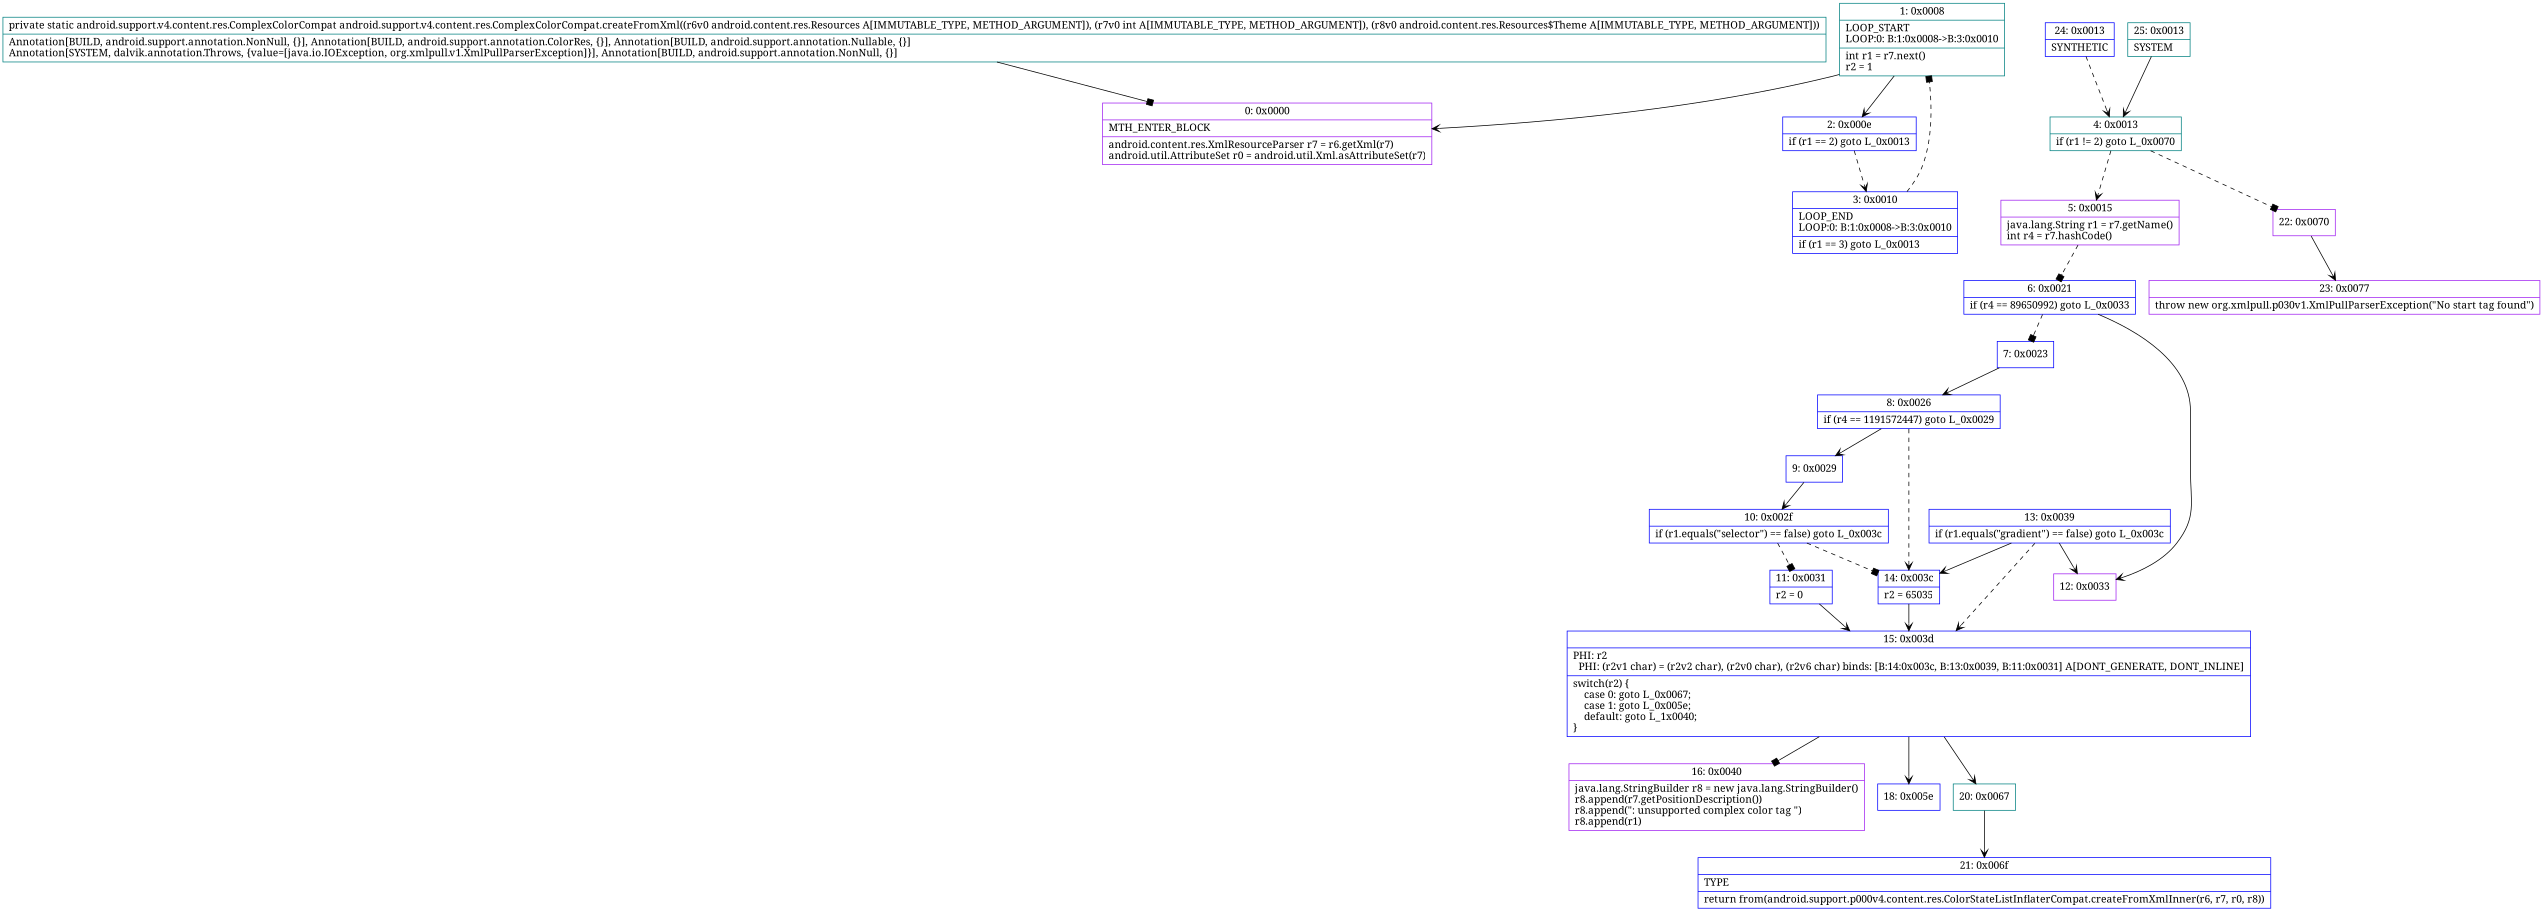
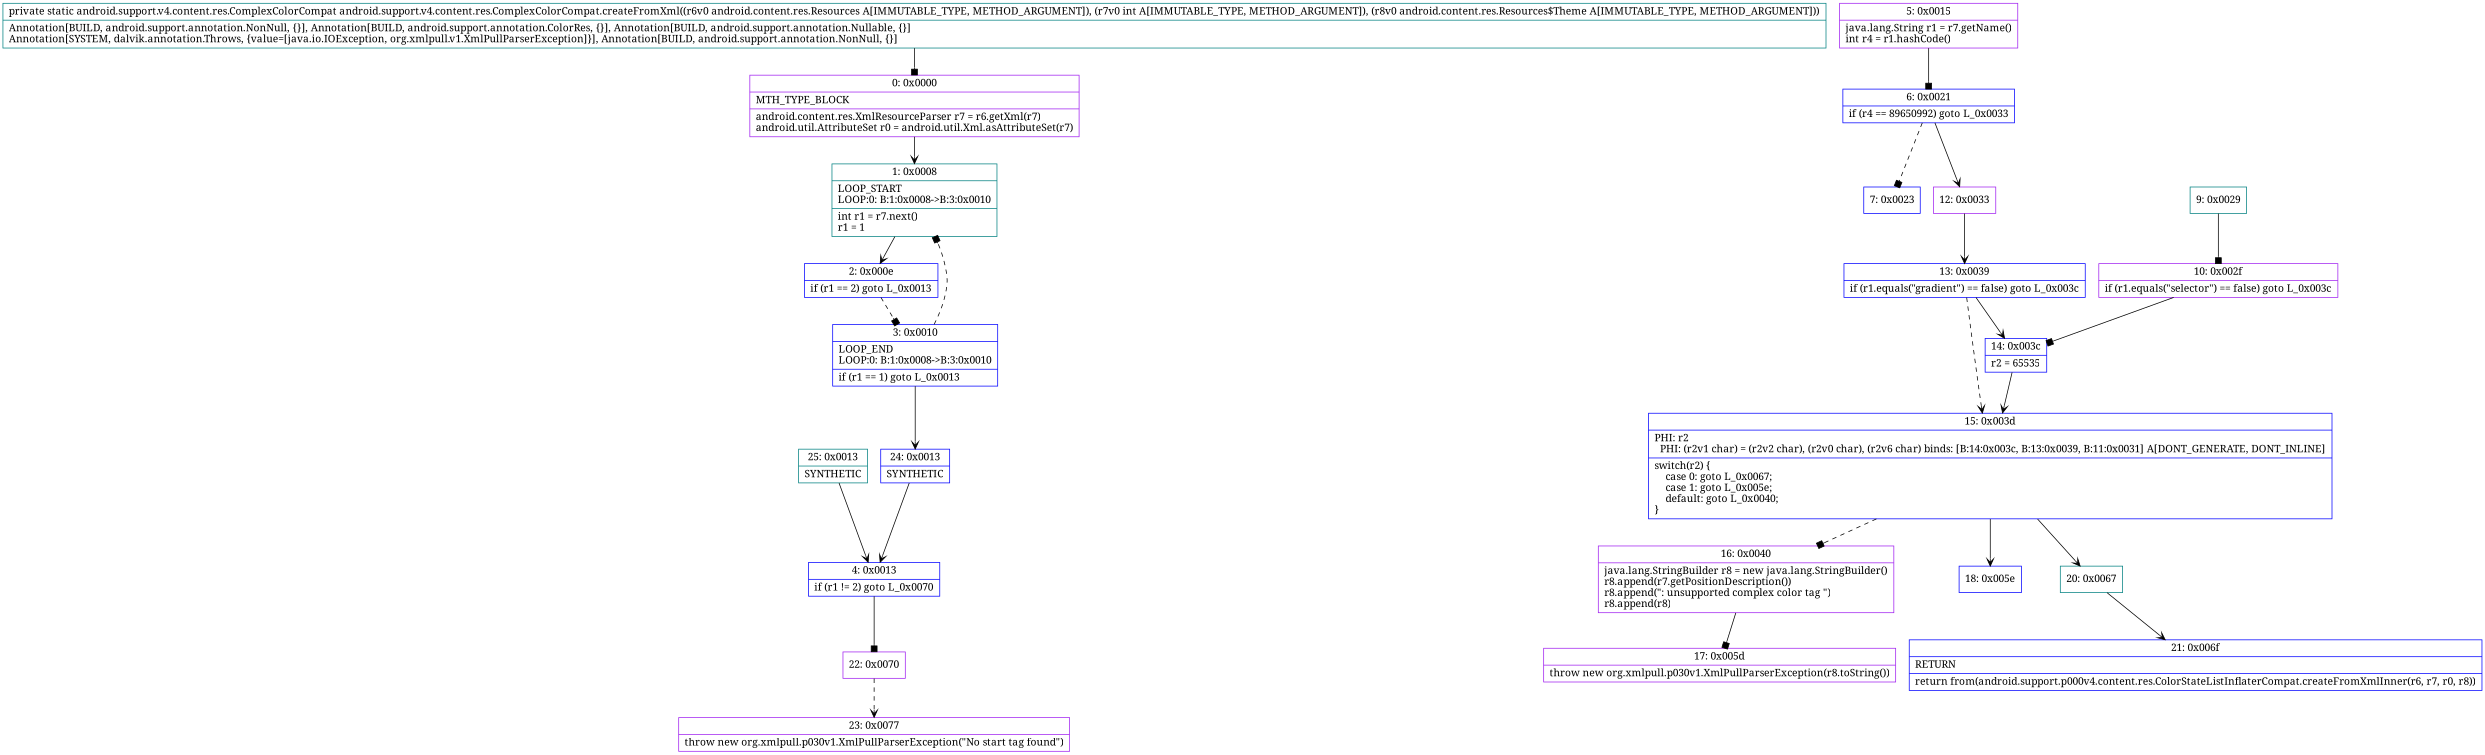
(2154, 48) -> (833, 474)
(1859, 67) -> (851, 228)
(2096, 83) -> (896, 519)
(1641, 110) -> (914, 147)
(1159, 128) -> (803, 100)
(2116, 134) -> (874, 579)
(1859, 168) -> (887, 308)
(2105, 172) -> none
(2210, 178) -> (874, 620)
(2060, 236) -> (1898, 39)
(1859, 245) -> (899, 377)
(2322, 255) -> (874, 694)
(2070, 259) -> (1929, 65)
(1909, 412) -> none
none -> (915, 414)
(1814, 469) -> (2218, 200)
(1795, 493) -> (2218, 235)
(1769, 526) -> (2218, 280)
(2066, 555) -> (1965, 235)
(1839, 557) -> (2114, 319)
(1801, 587) -> none
(1908, 595) -> (2016, 363)
none -> (1720, 665)
(1635, 717) -> (1716, 499)
(1799, 748) -> (1850, 531)
(1608, 822) -> (1638, 604)
(1717, 883) -> (1936, 665)
